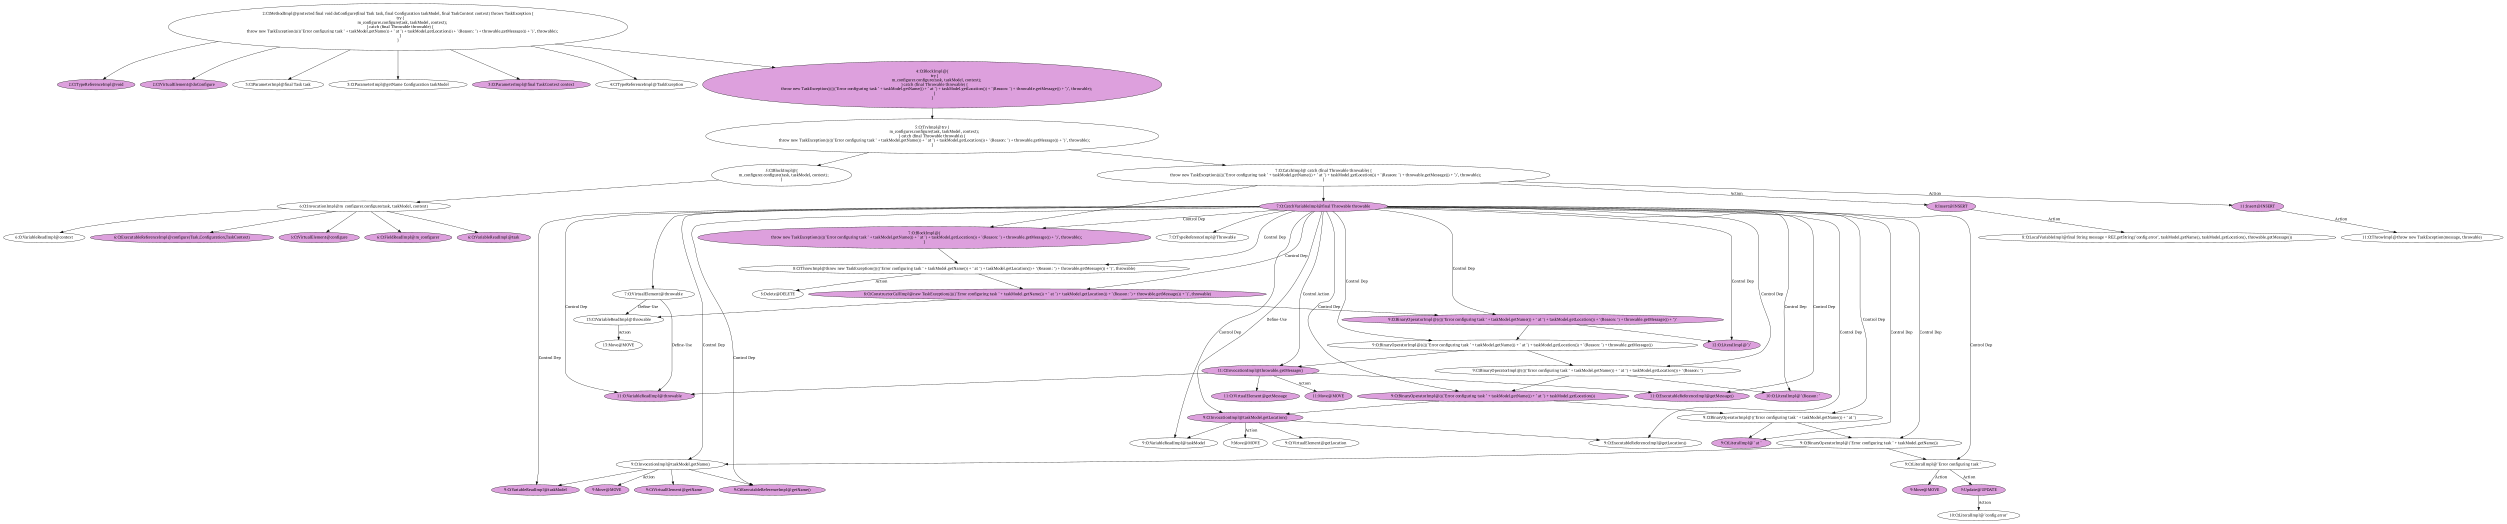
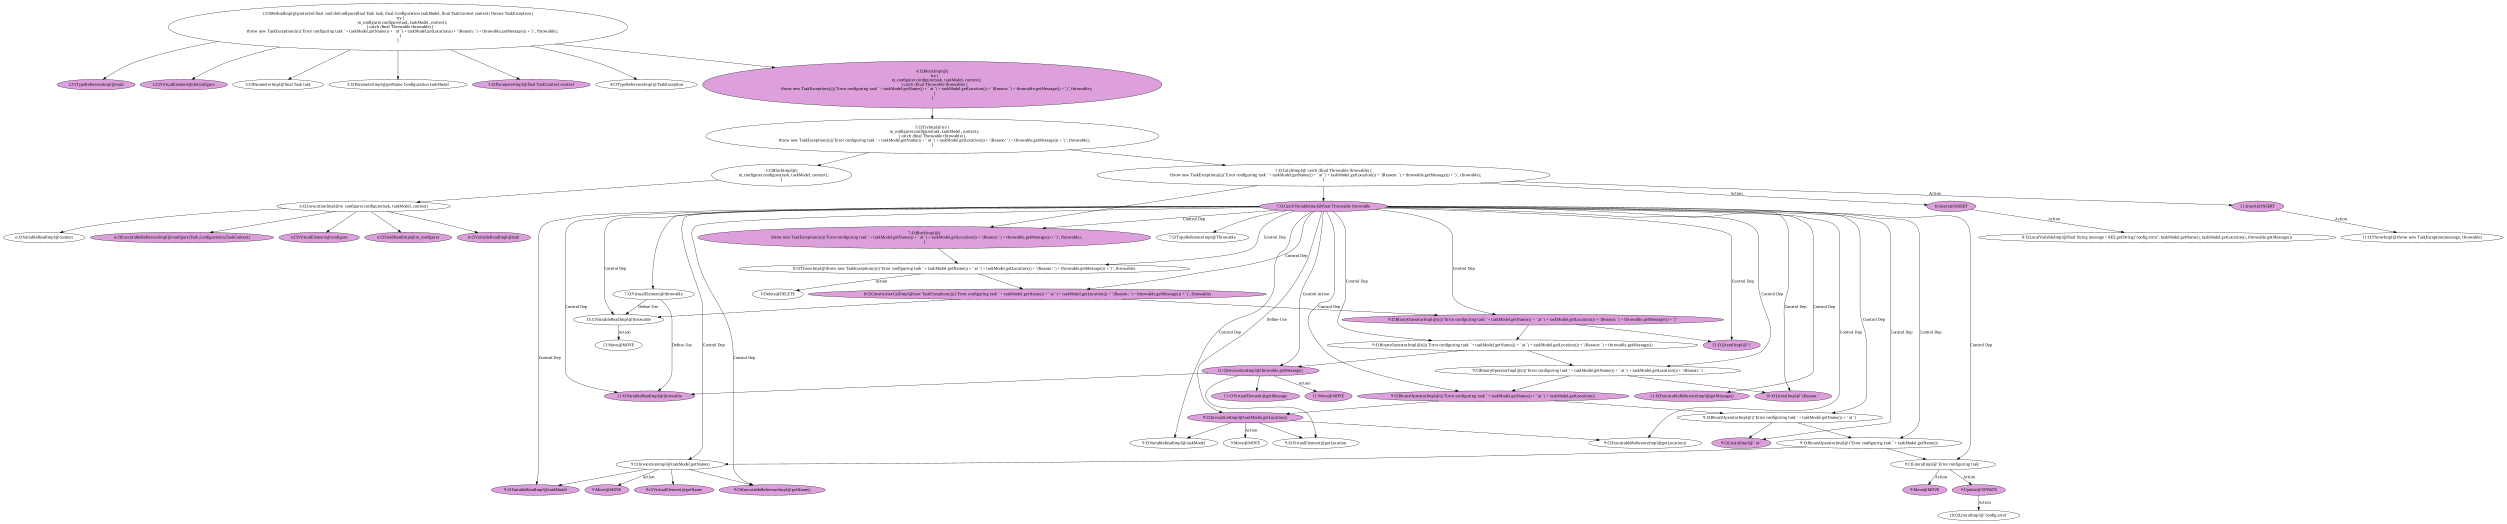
none -> (887, 209)
(1480, 382) -> (1246, 408)
